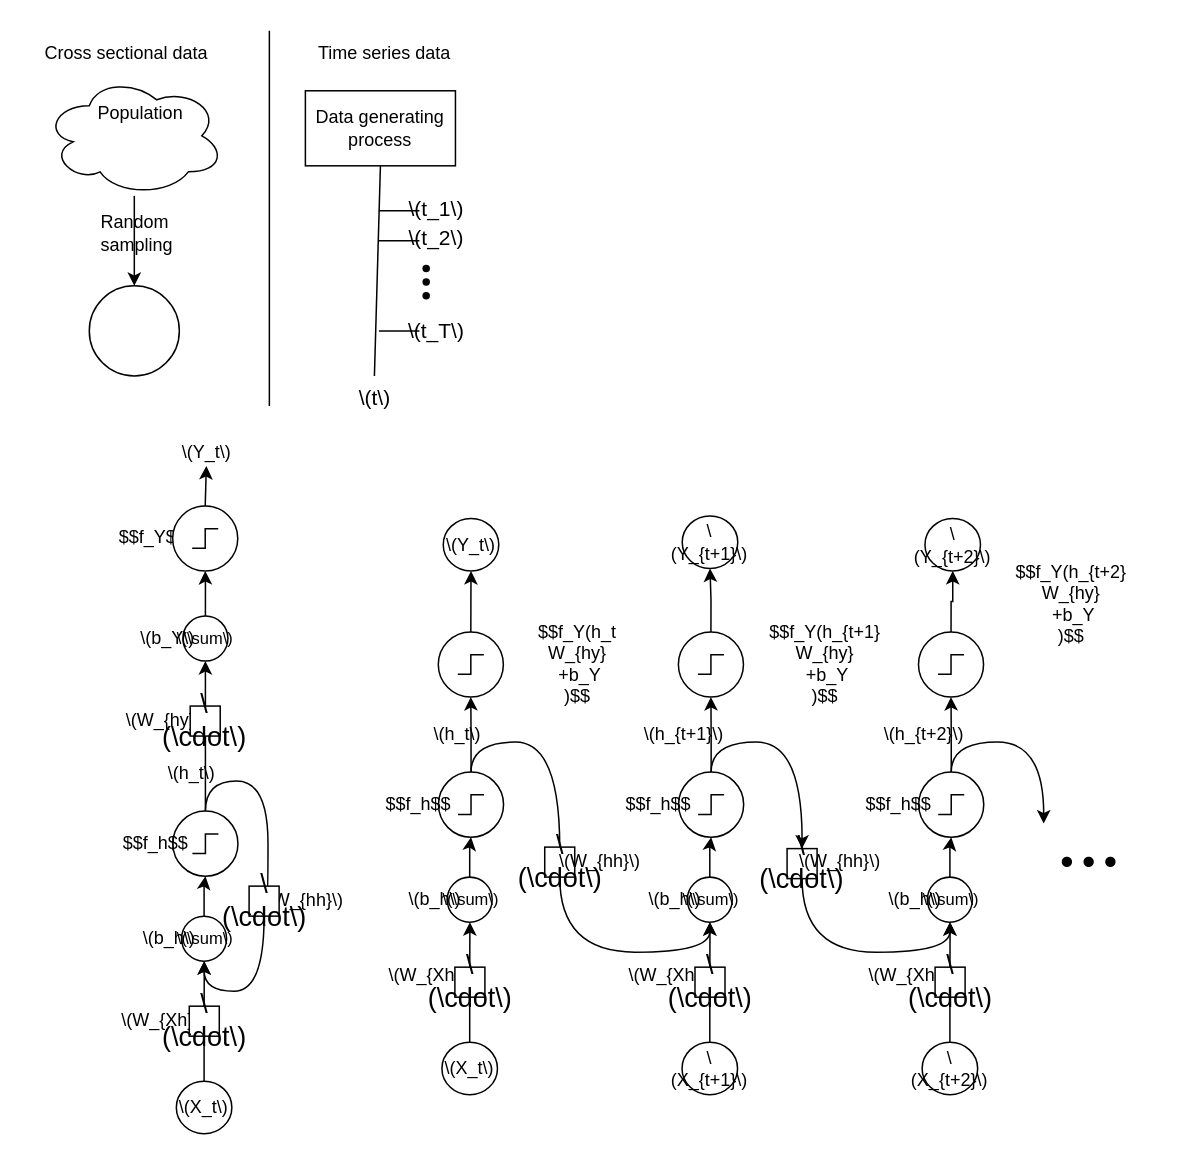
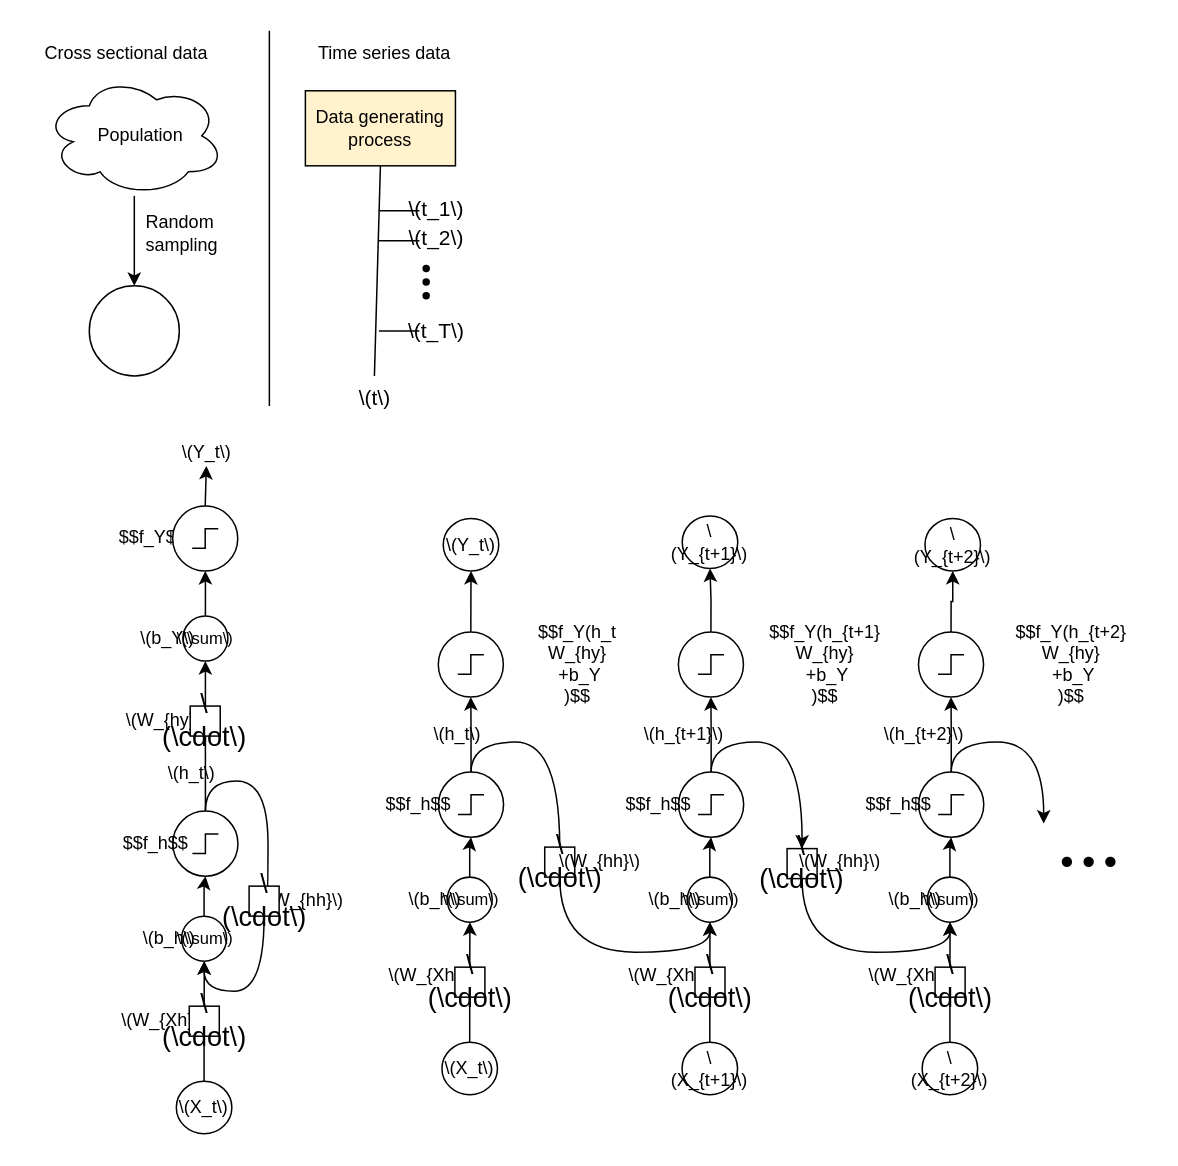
(140, 113) -> (140, 136)
(380, 128) -> (380, 128)
(143, 233) -> (188, 233)
(1070, 604) -> (1070, 664)
